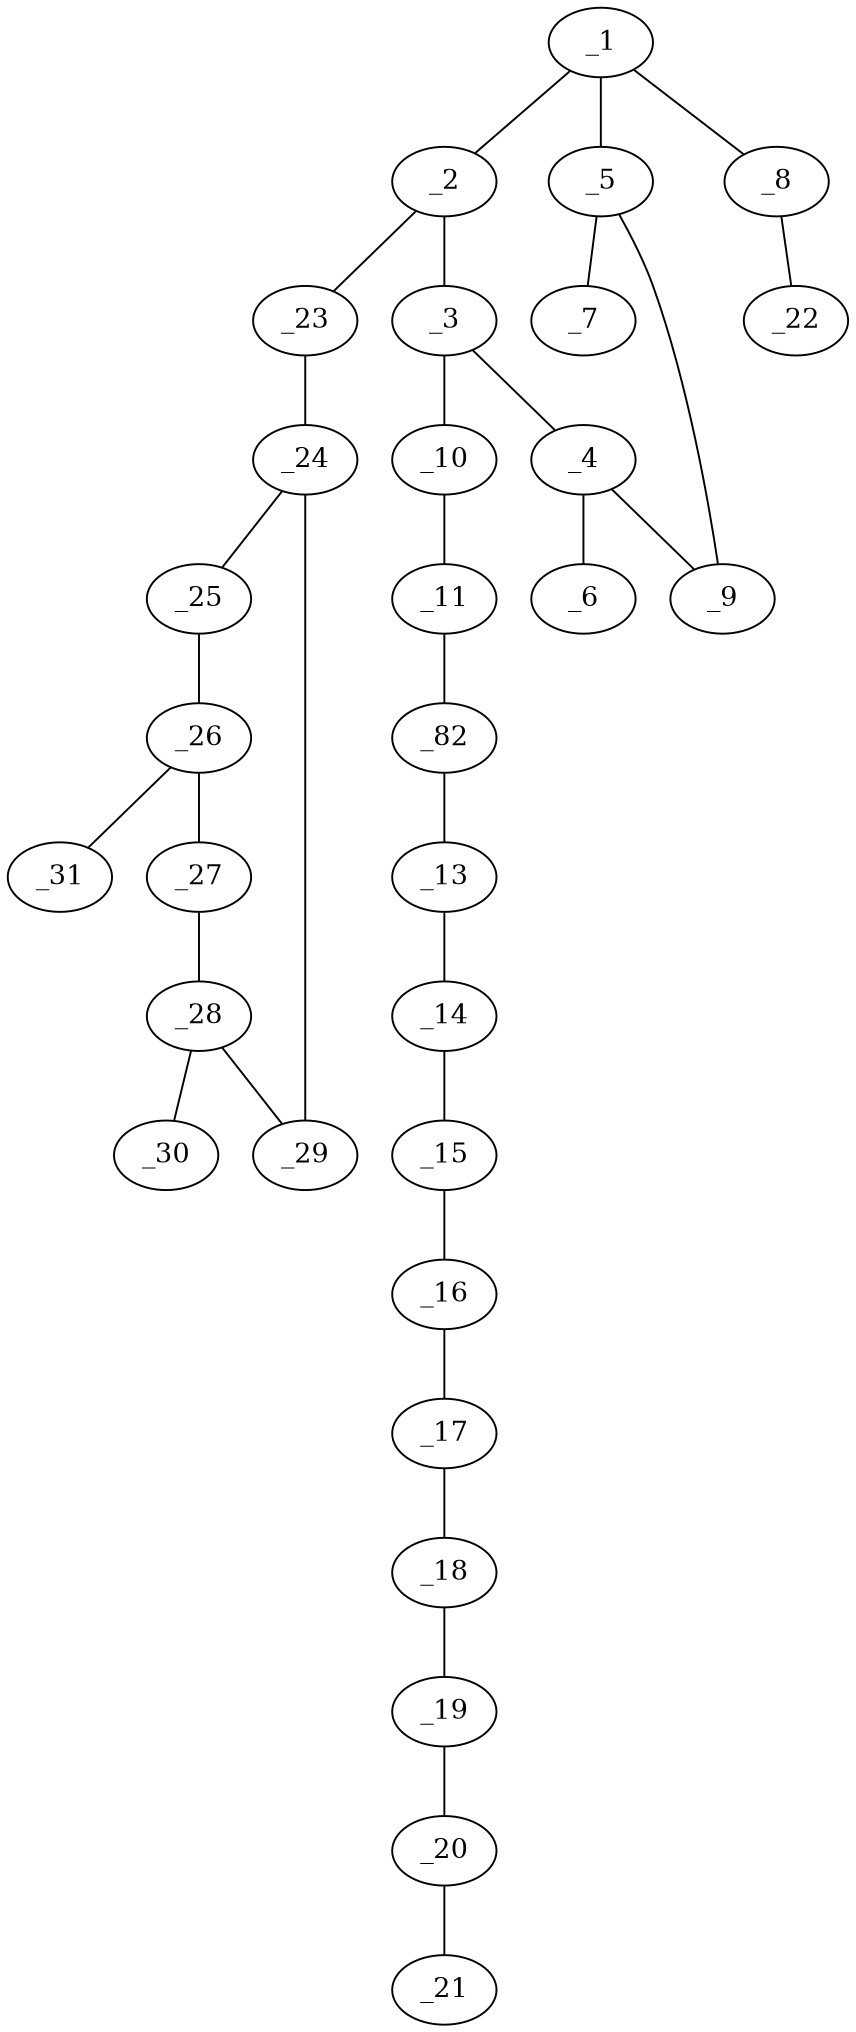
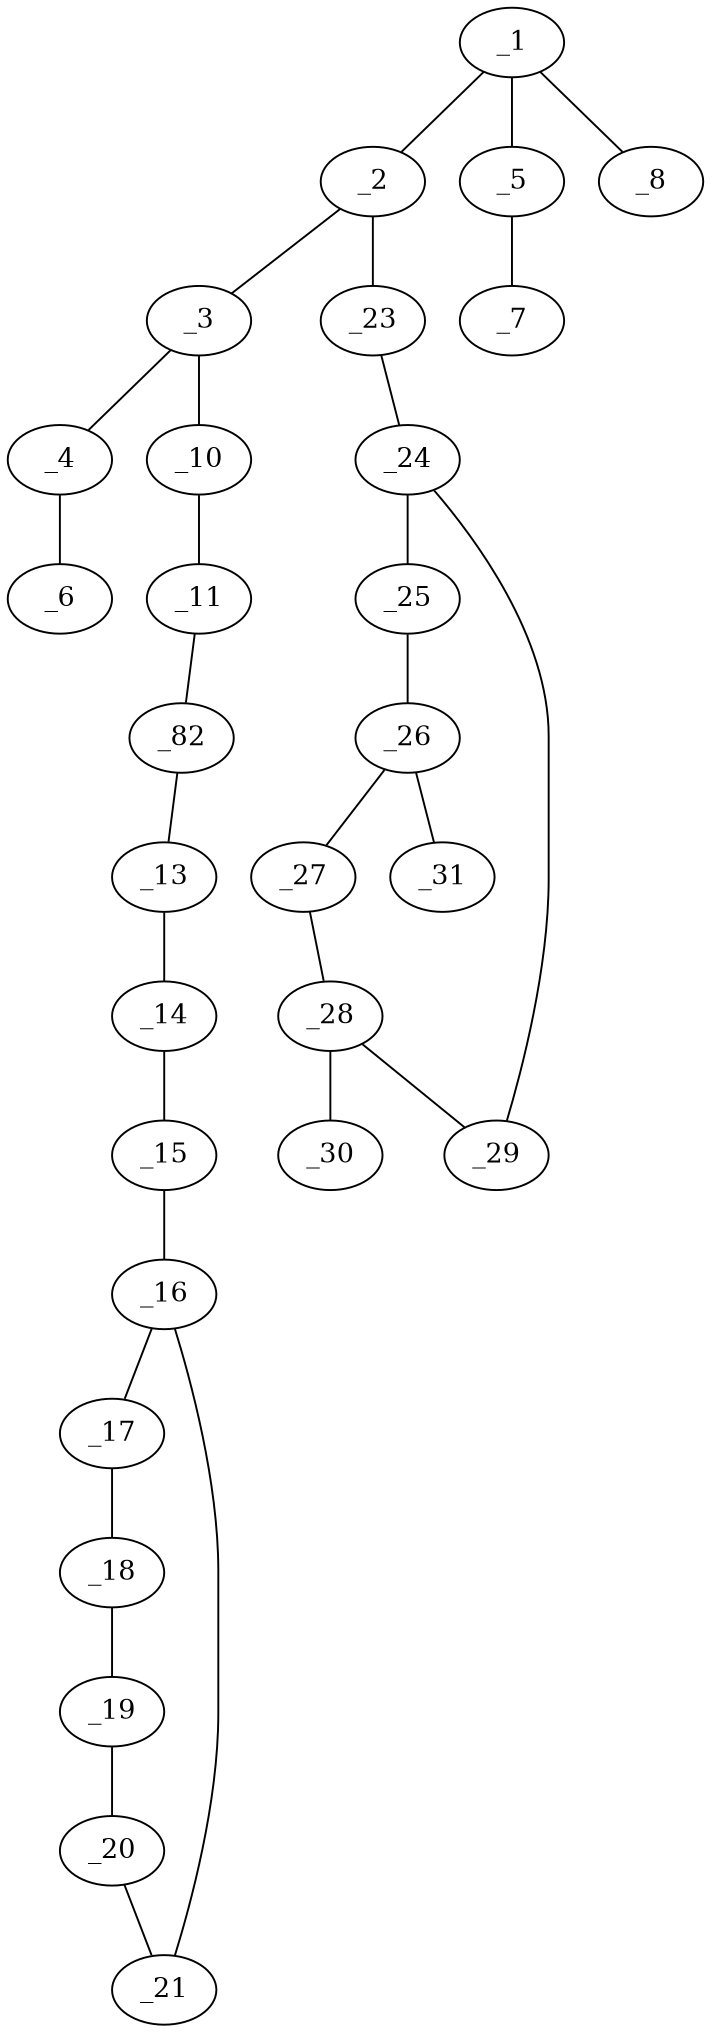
(796, 321) -> none
(723, 599) -> none
none -> (218, 1642)
